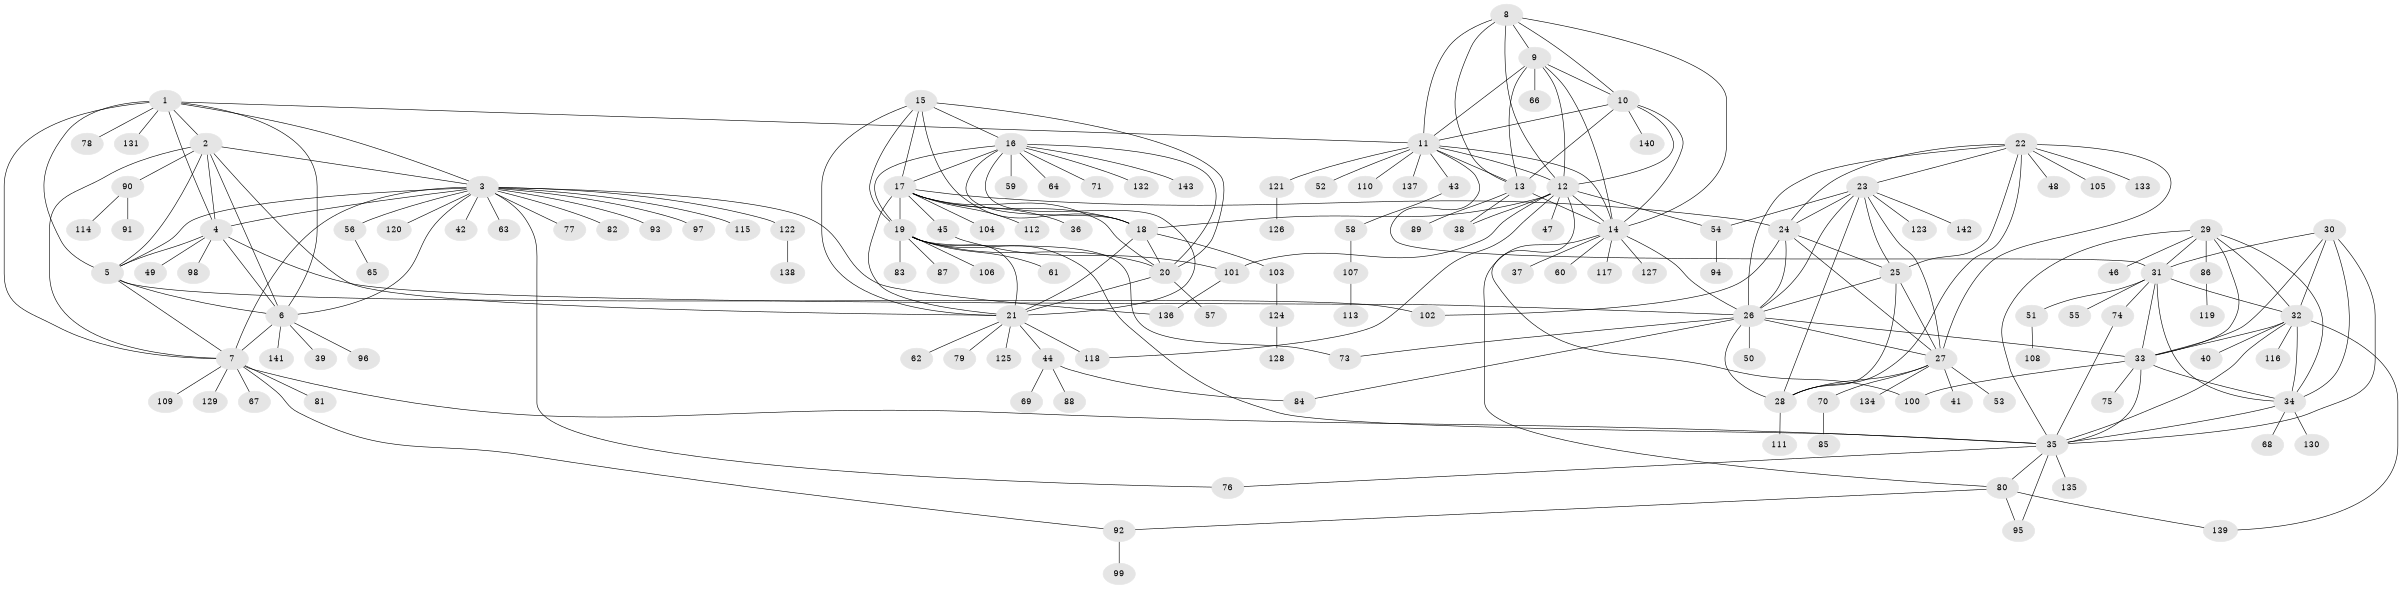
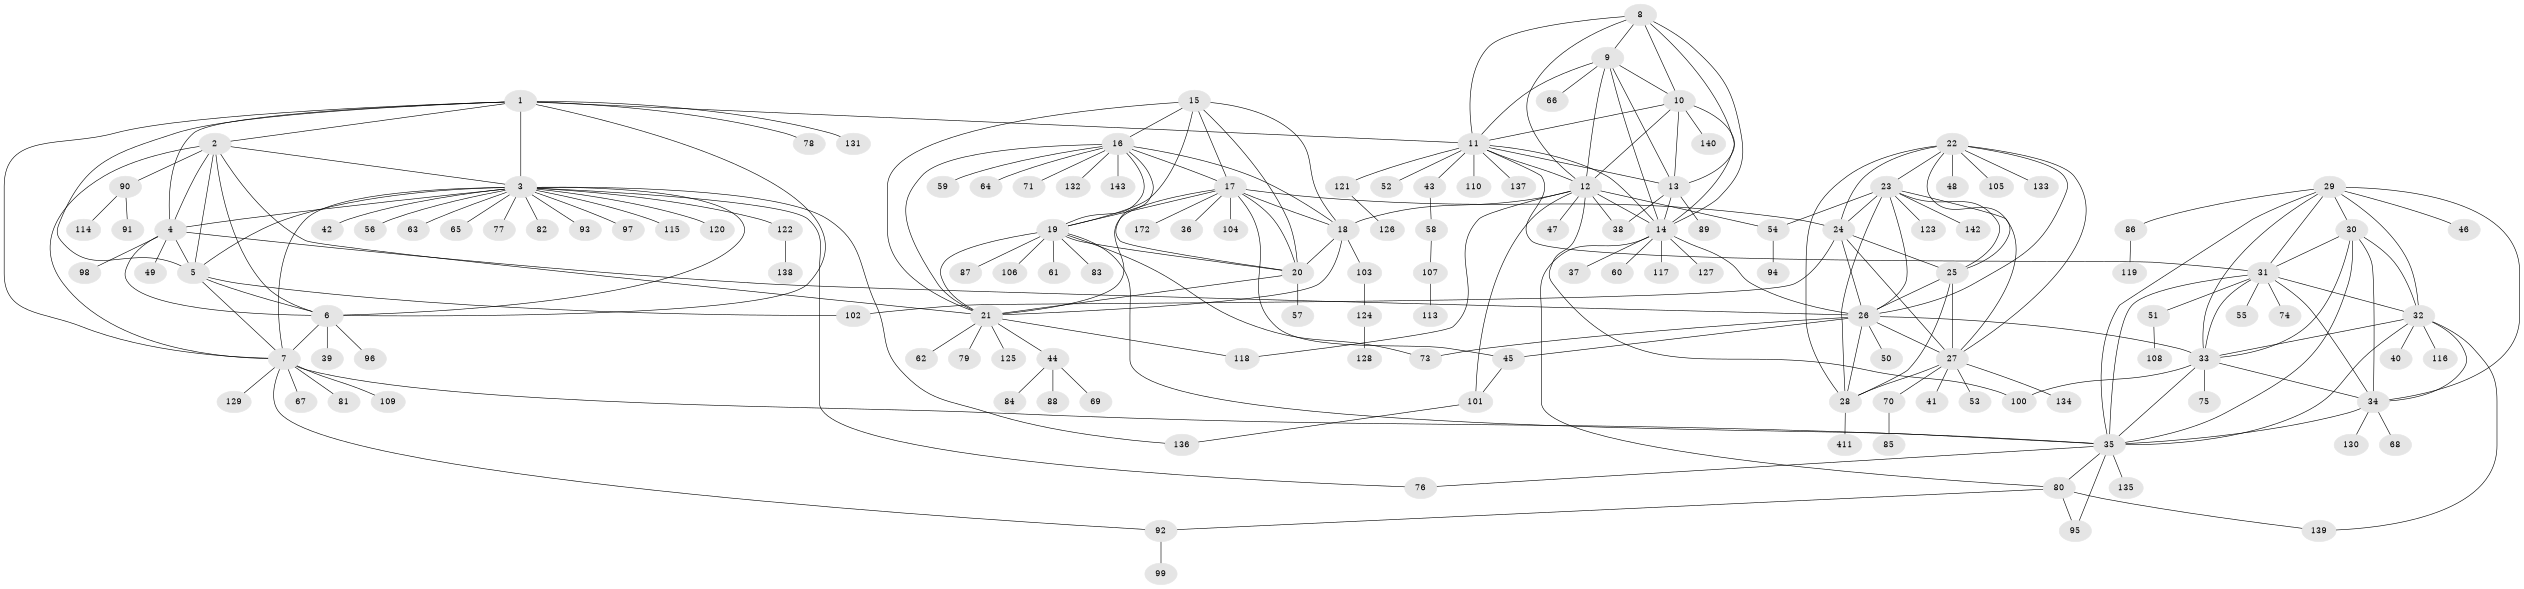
none -> (2341, 208)
(1032, 230) -> (1142, 230)
(361, 251) -> (488, 208)
(277, 359) -> none
(1524, 359) -> (1686, 337)
(2085, 380) -> (2129, 310)
(1780, 445) -> (1845, 445)
